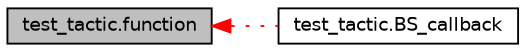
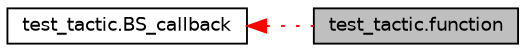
(255, 26) -> (290, 26)
